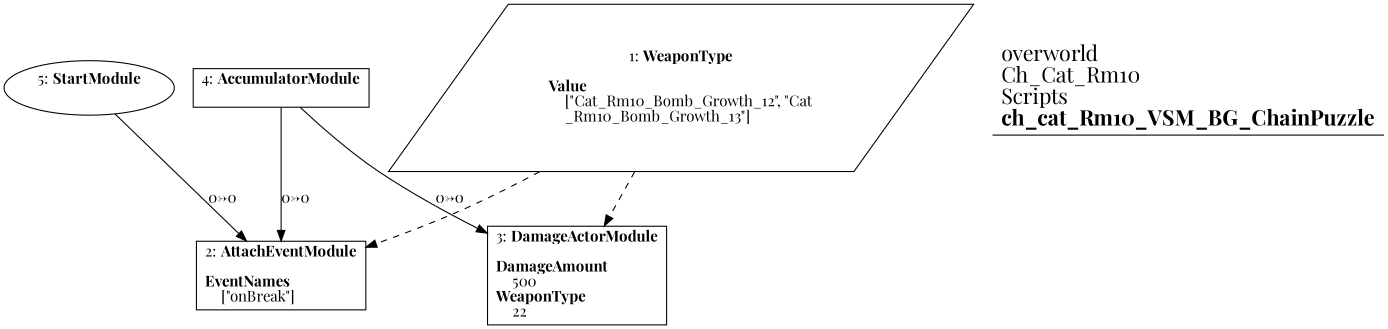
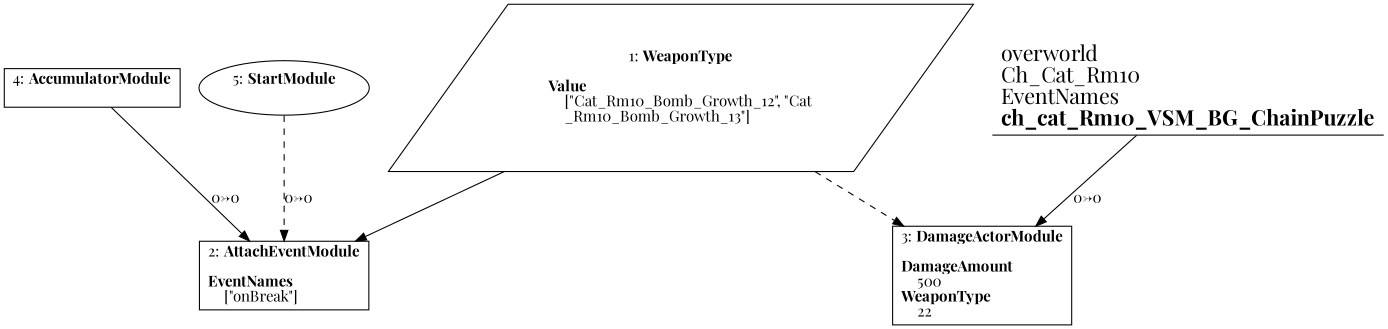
(1035, 98) -> (1060, 98)
(177, 174) -> (284, 173)
(384, 175) -> (1090, 177)
(460, 211) -> (435, 204)
